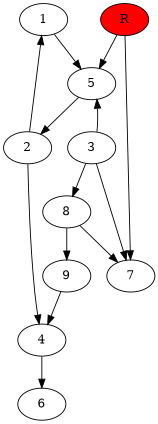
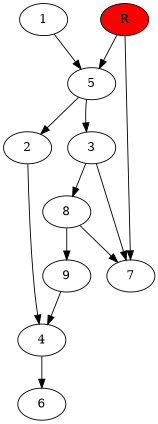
(35, 88) -> none
(98, 120) -> (86, 111)
